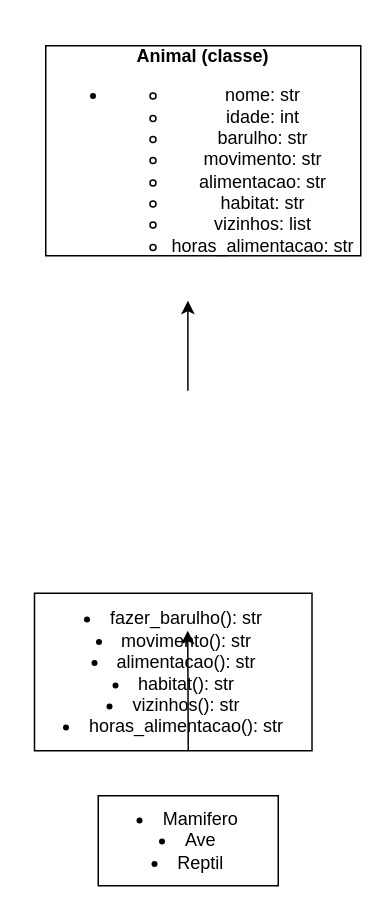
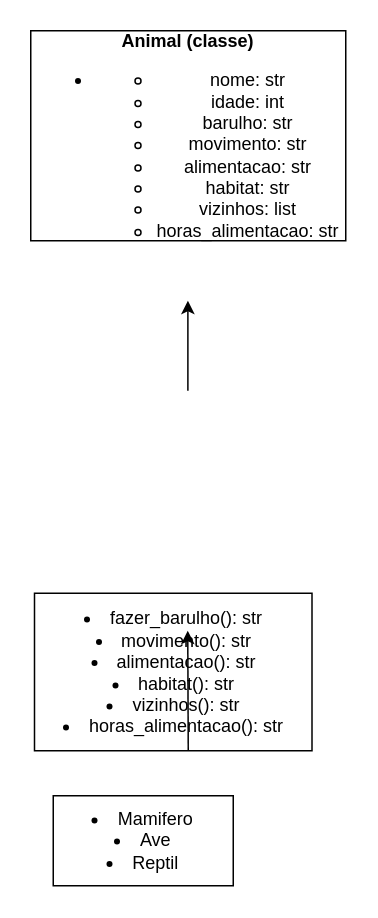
(203, 151) -> (188, 136)
(188, 841) -> (143, 841)
